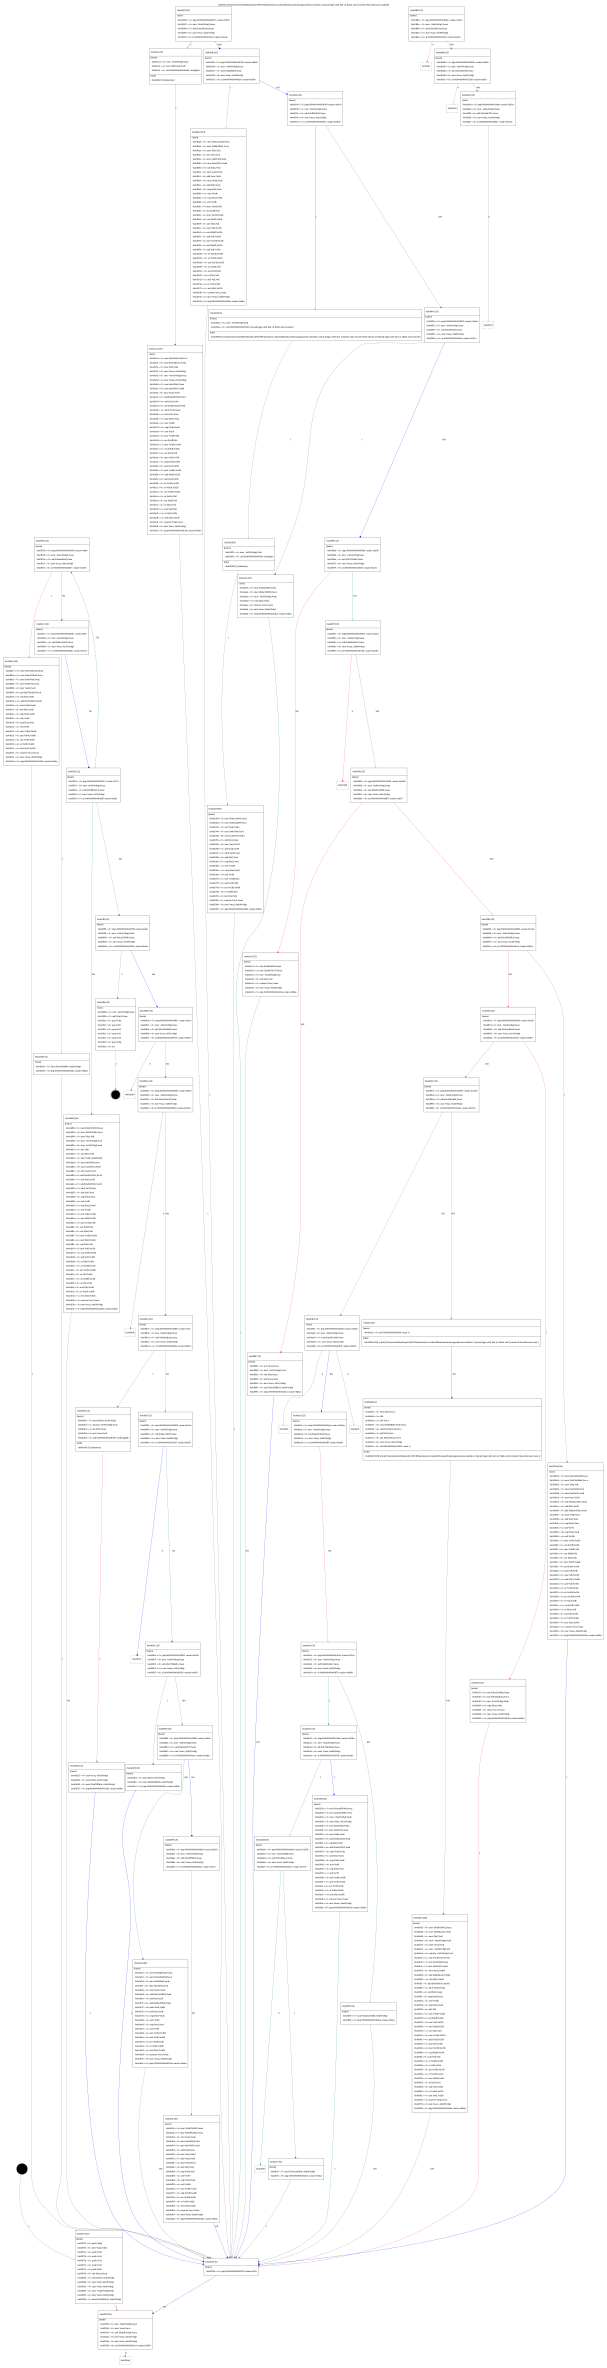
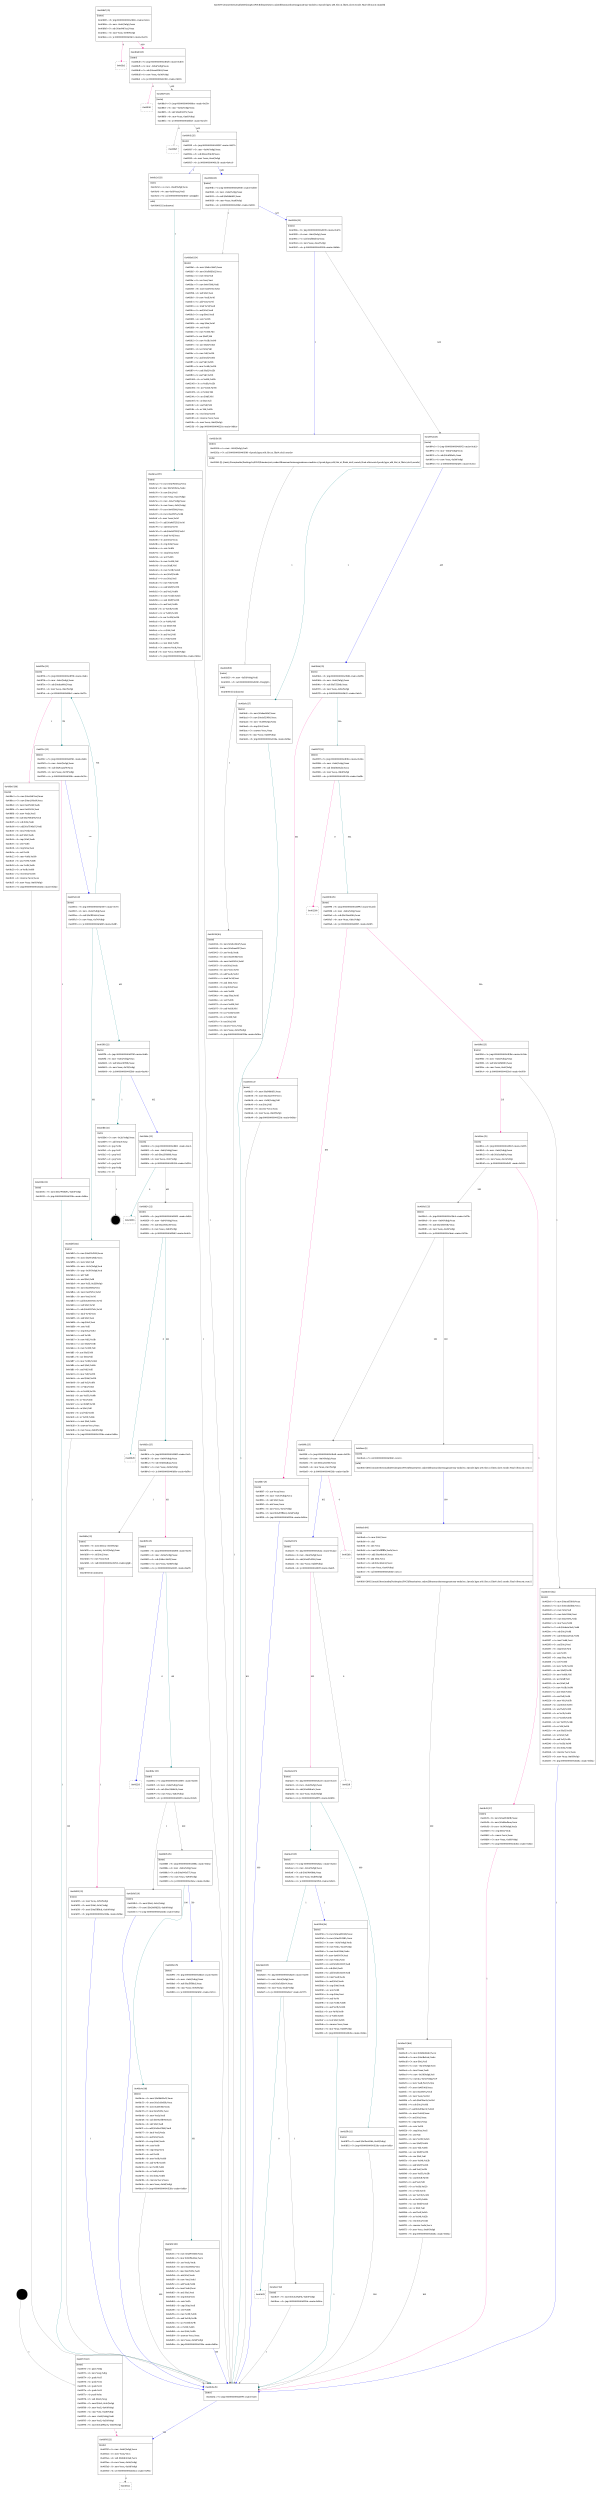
none -> (196, 128)
(307, 1392) -> (329, 1676)
